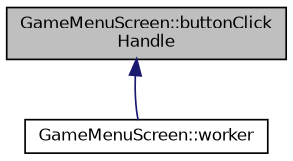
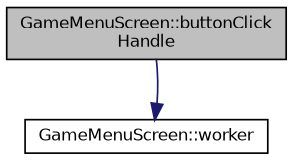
(136, 98) -> (158, 81)
